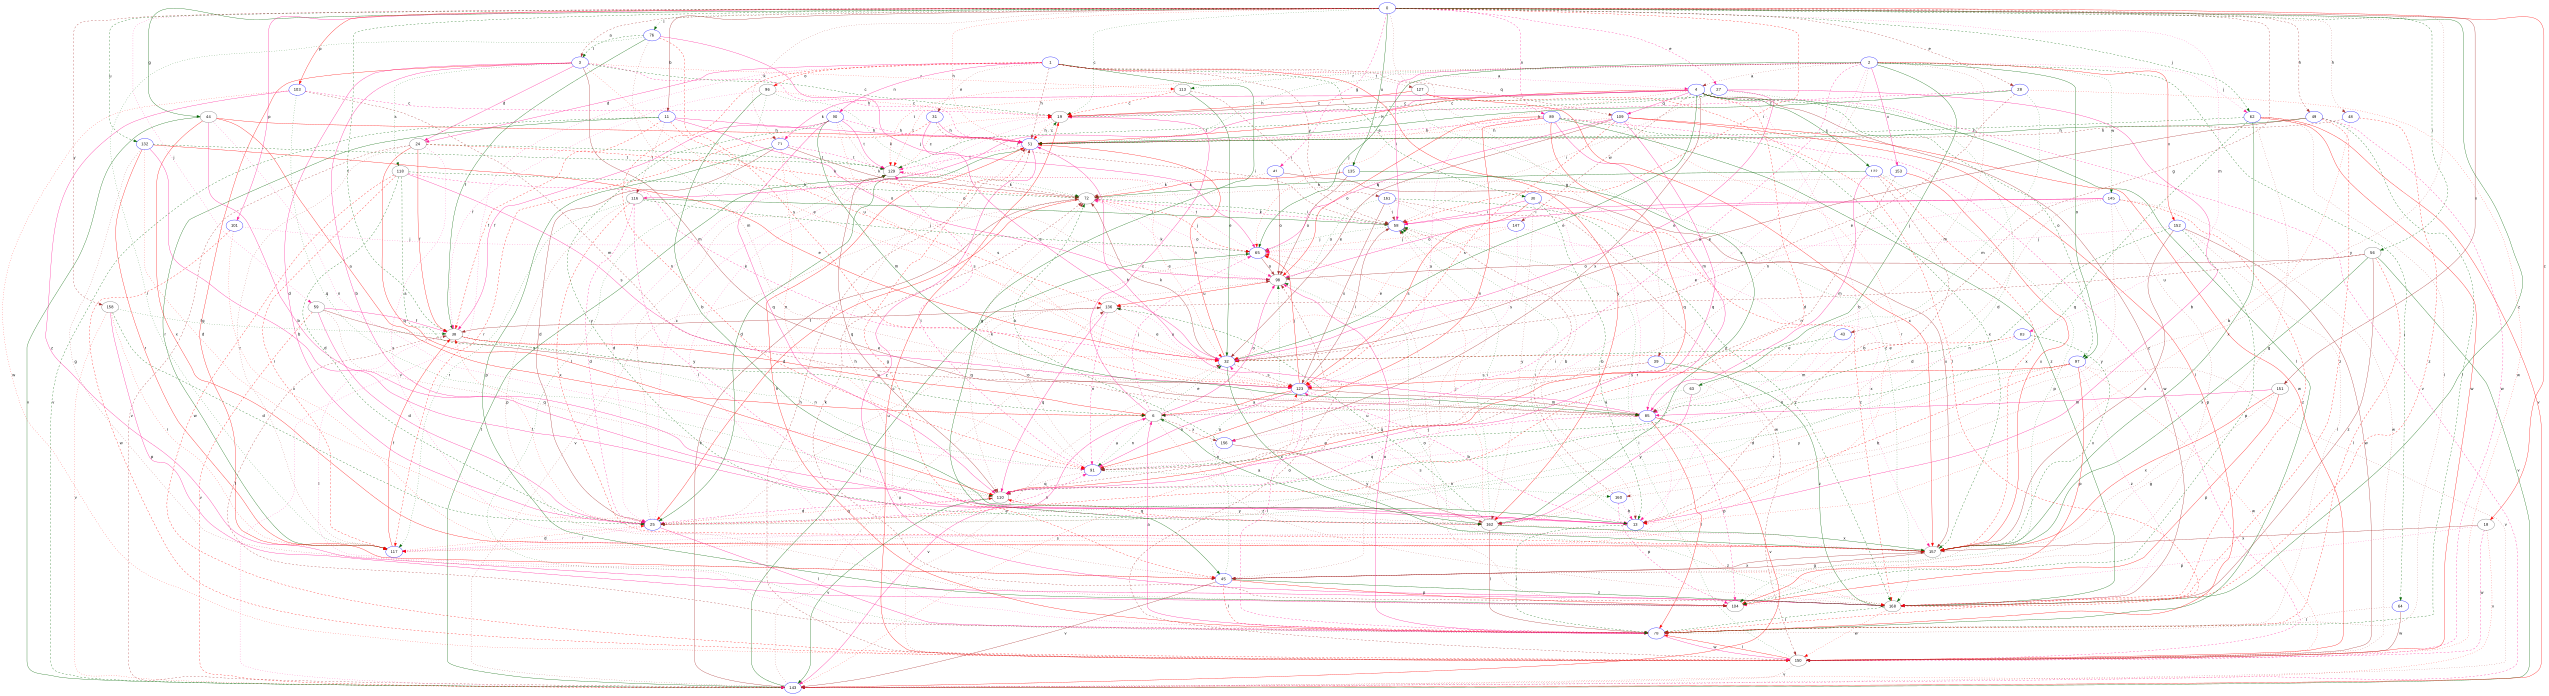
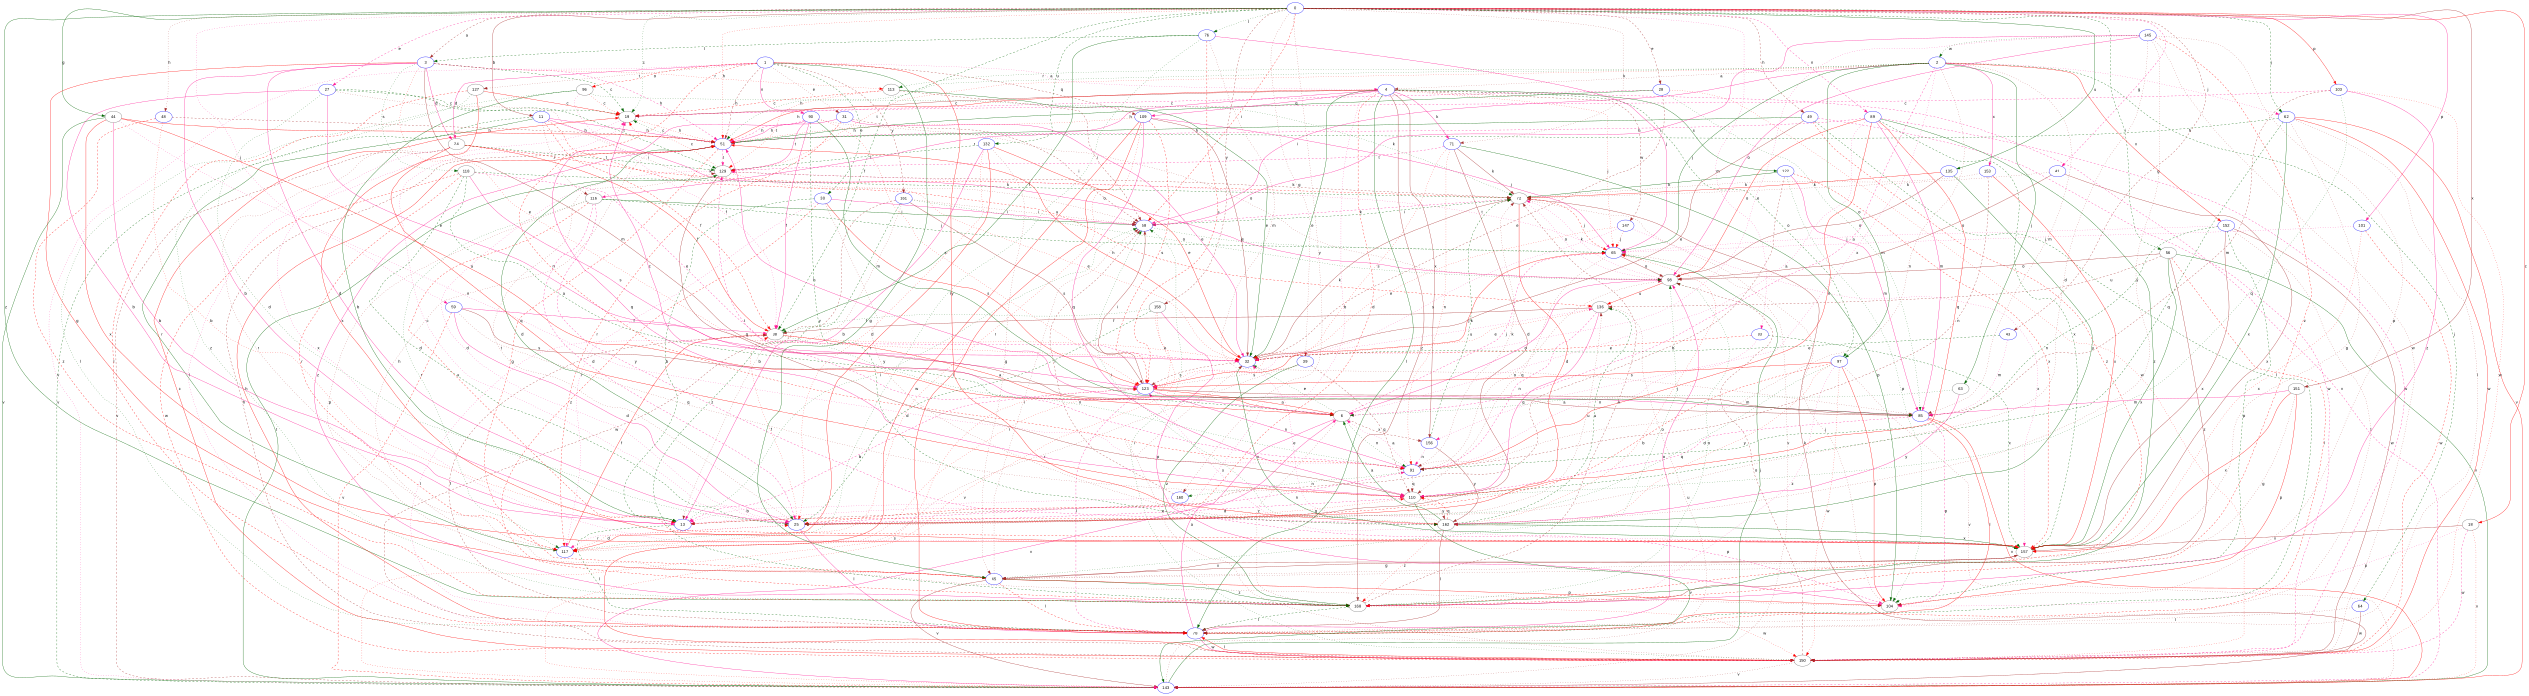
(2082, 74) -> (2038, 38)
(316, 307) -> (454, 307)
